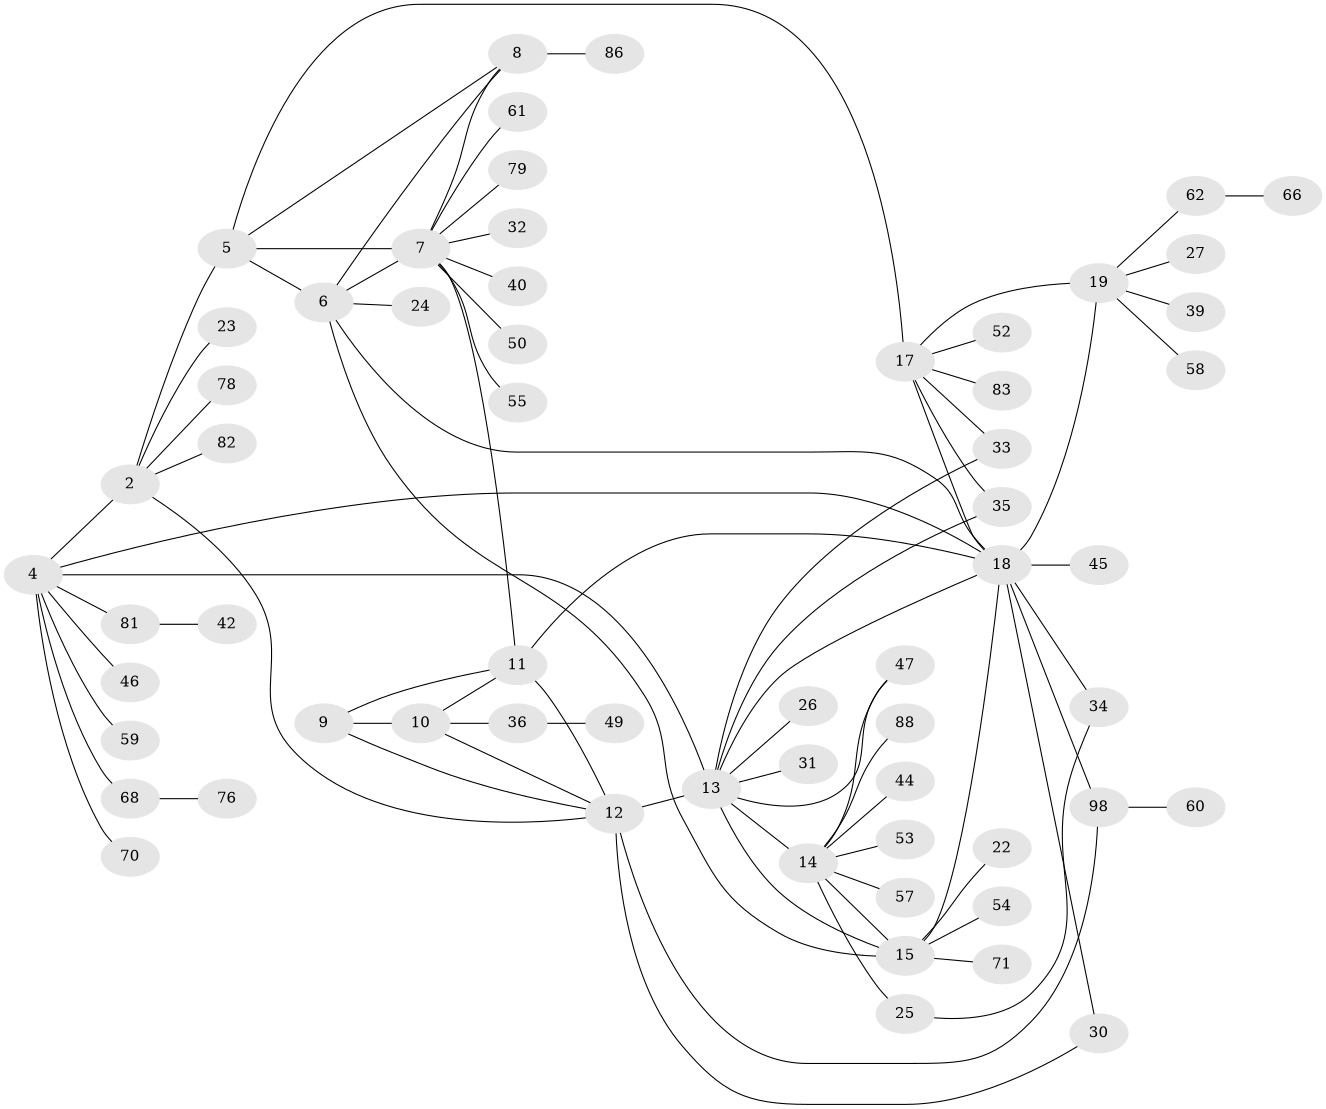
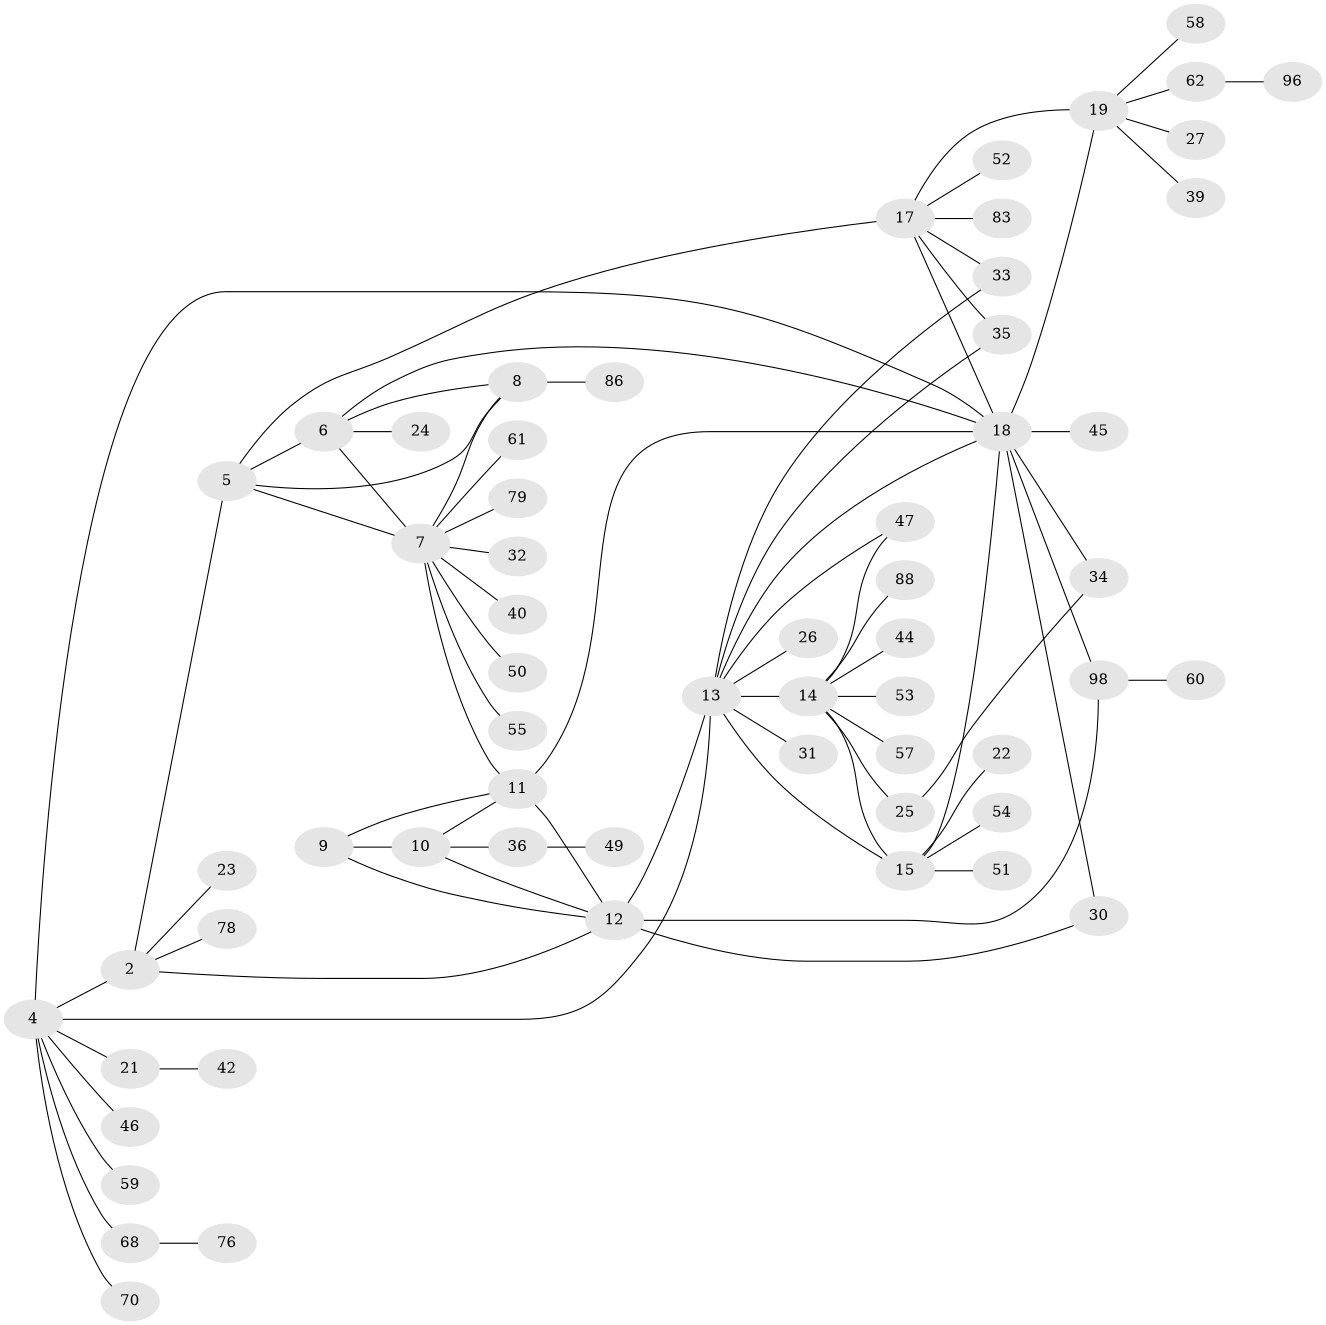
(1293, 196) -> (1293, 82)
(227, 443) -> none
(130, 624) -> (130, 1069)
(608, 648) -> none
(1002, 964) -> (1002, 871)
